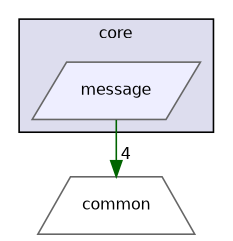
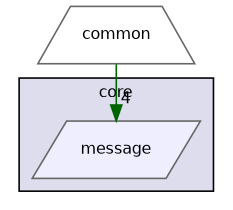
(116, 142) -> (116, 88)
